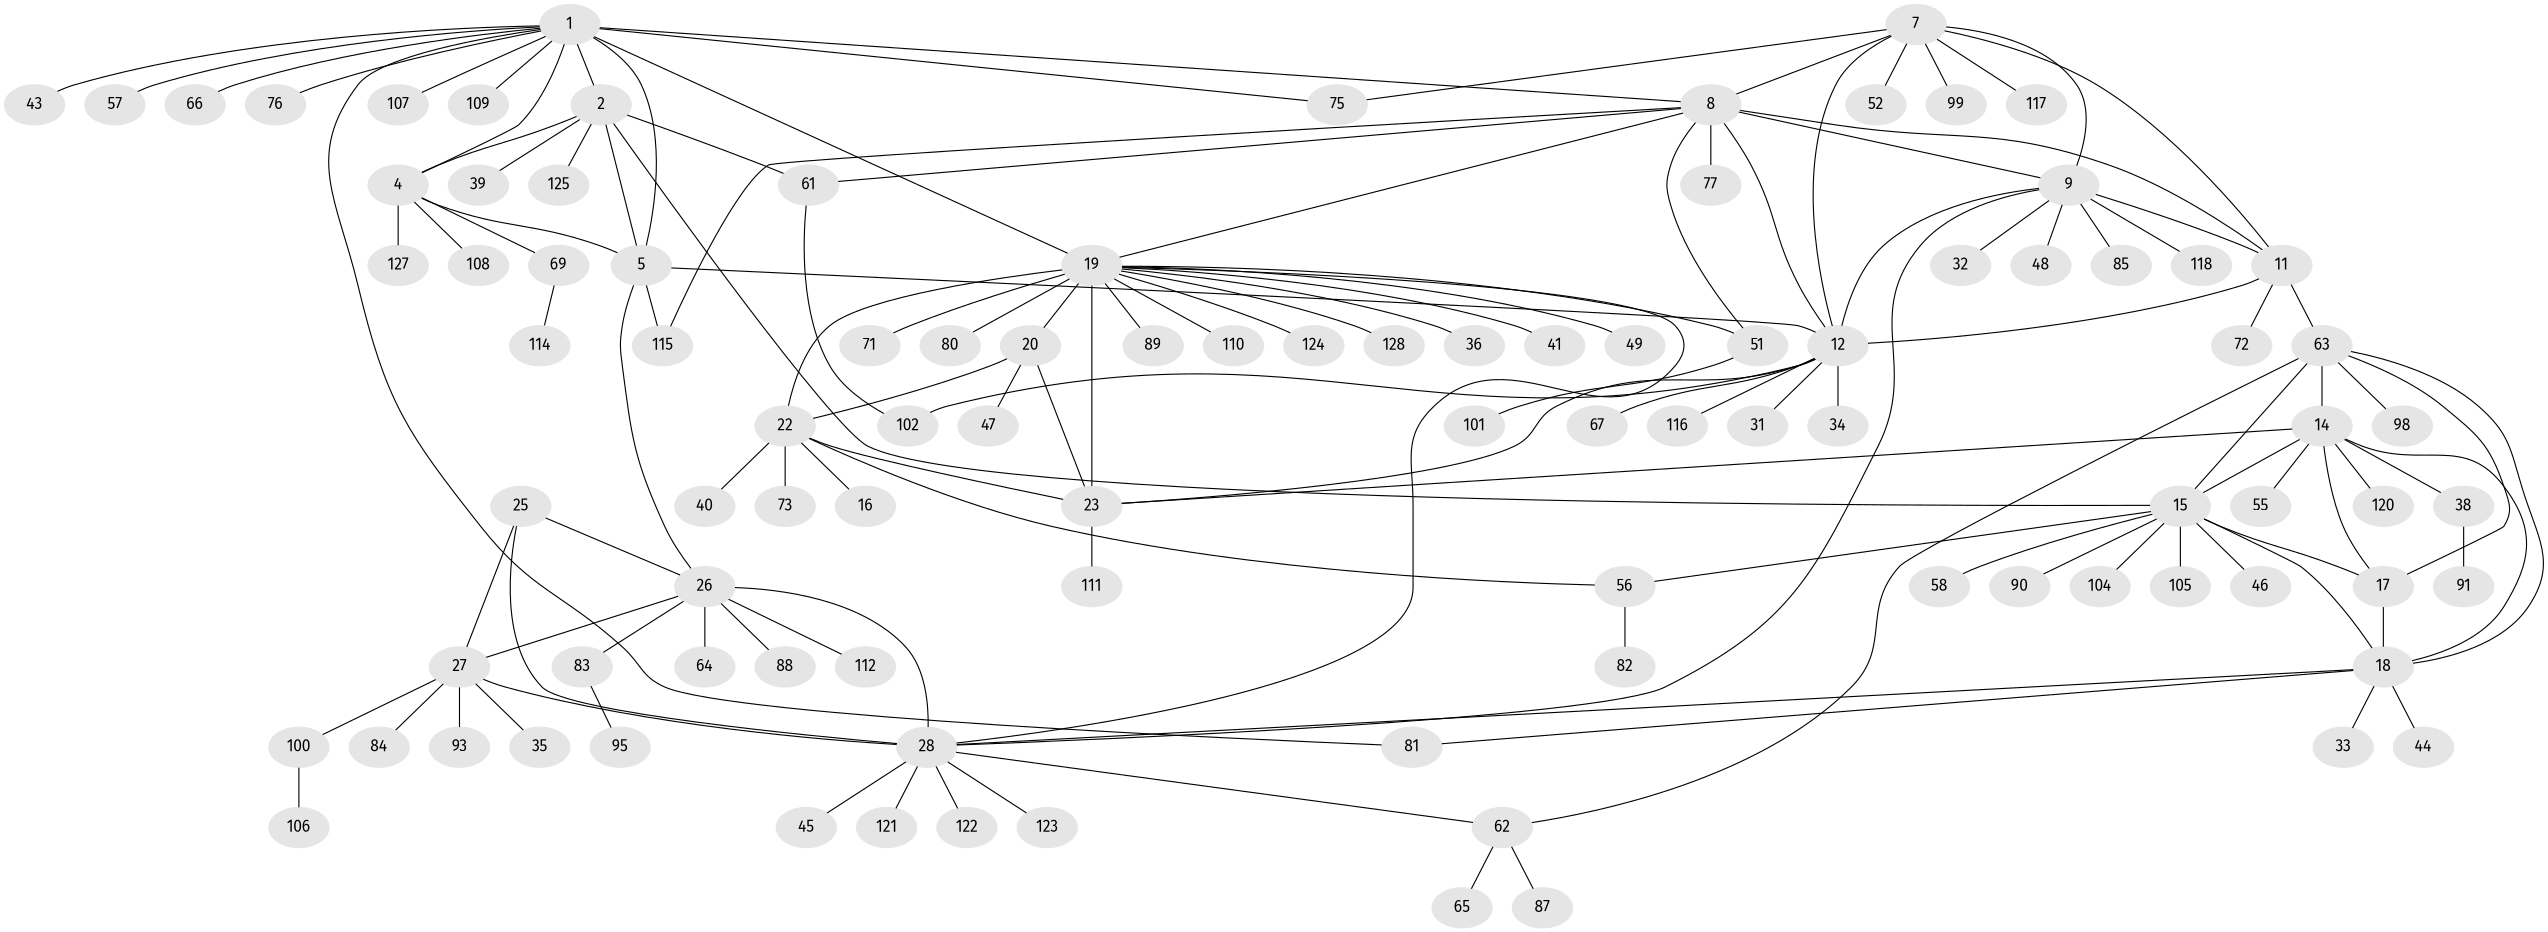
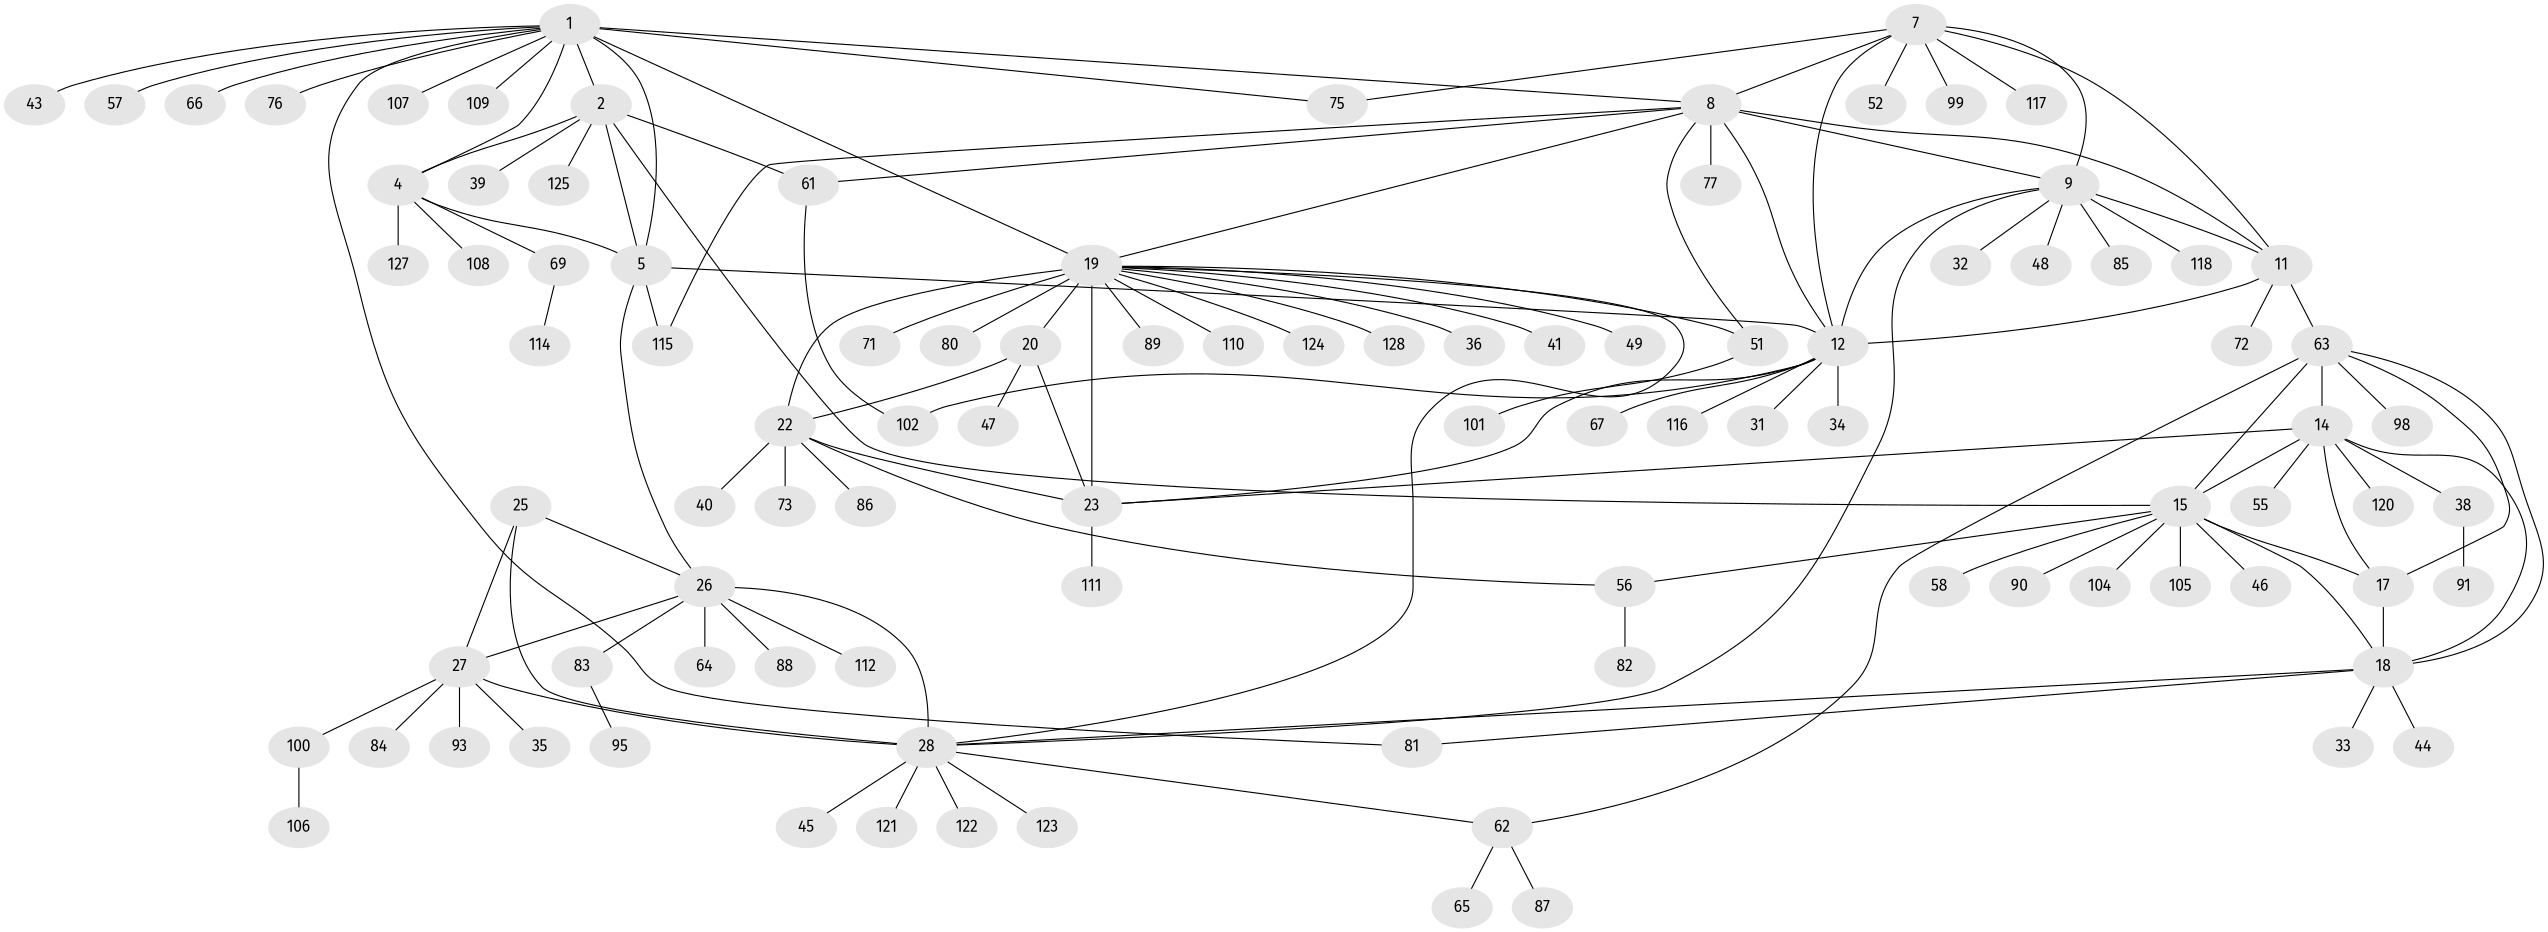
(865, 506) -> (865, 506)
